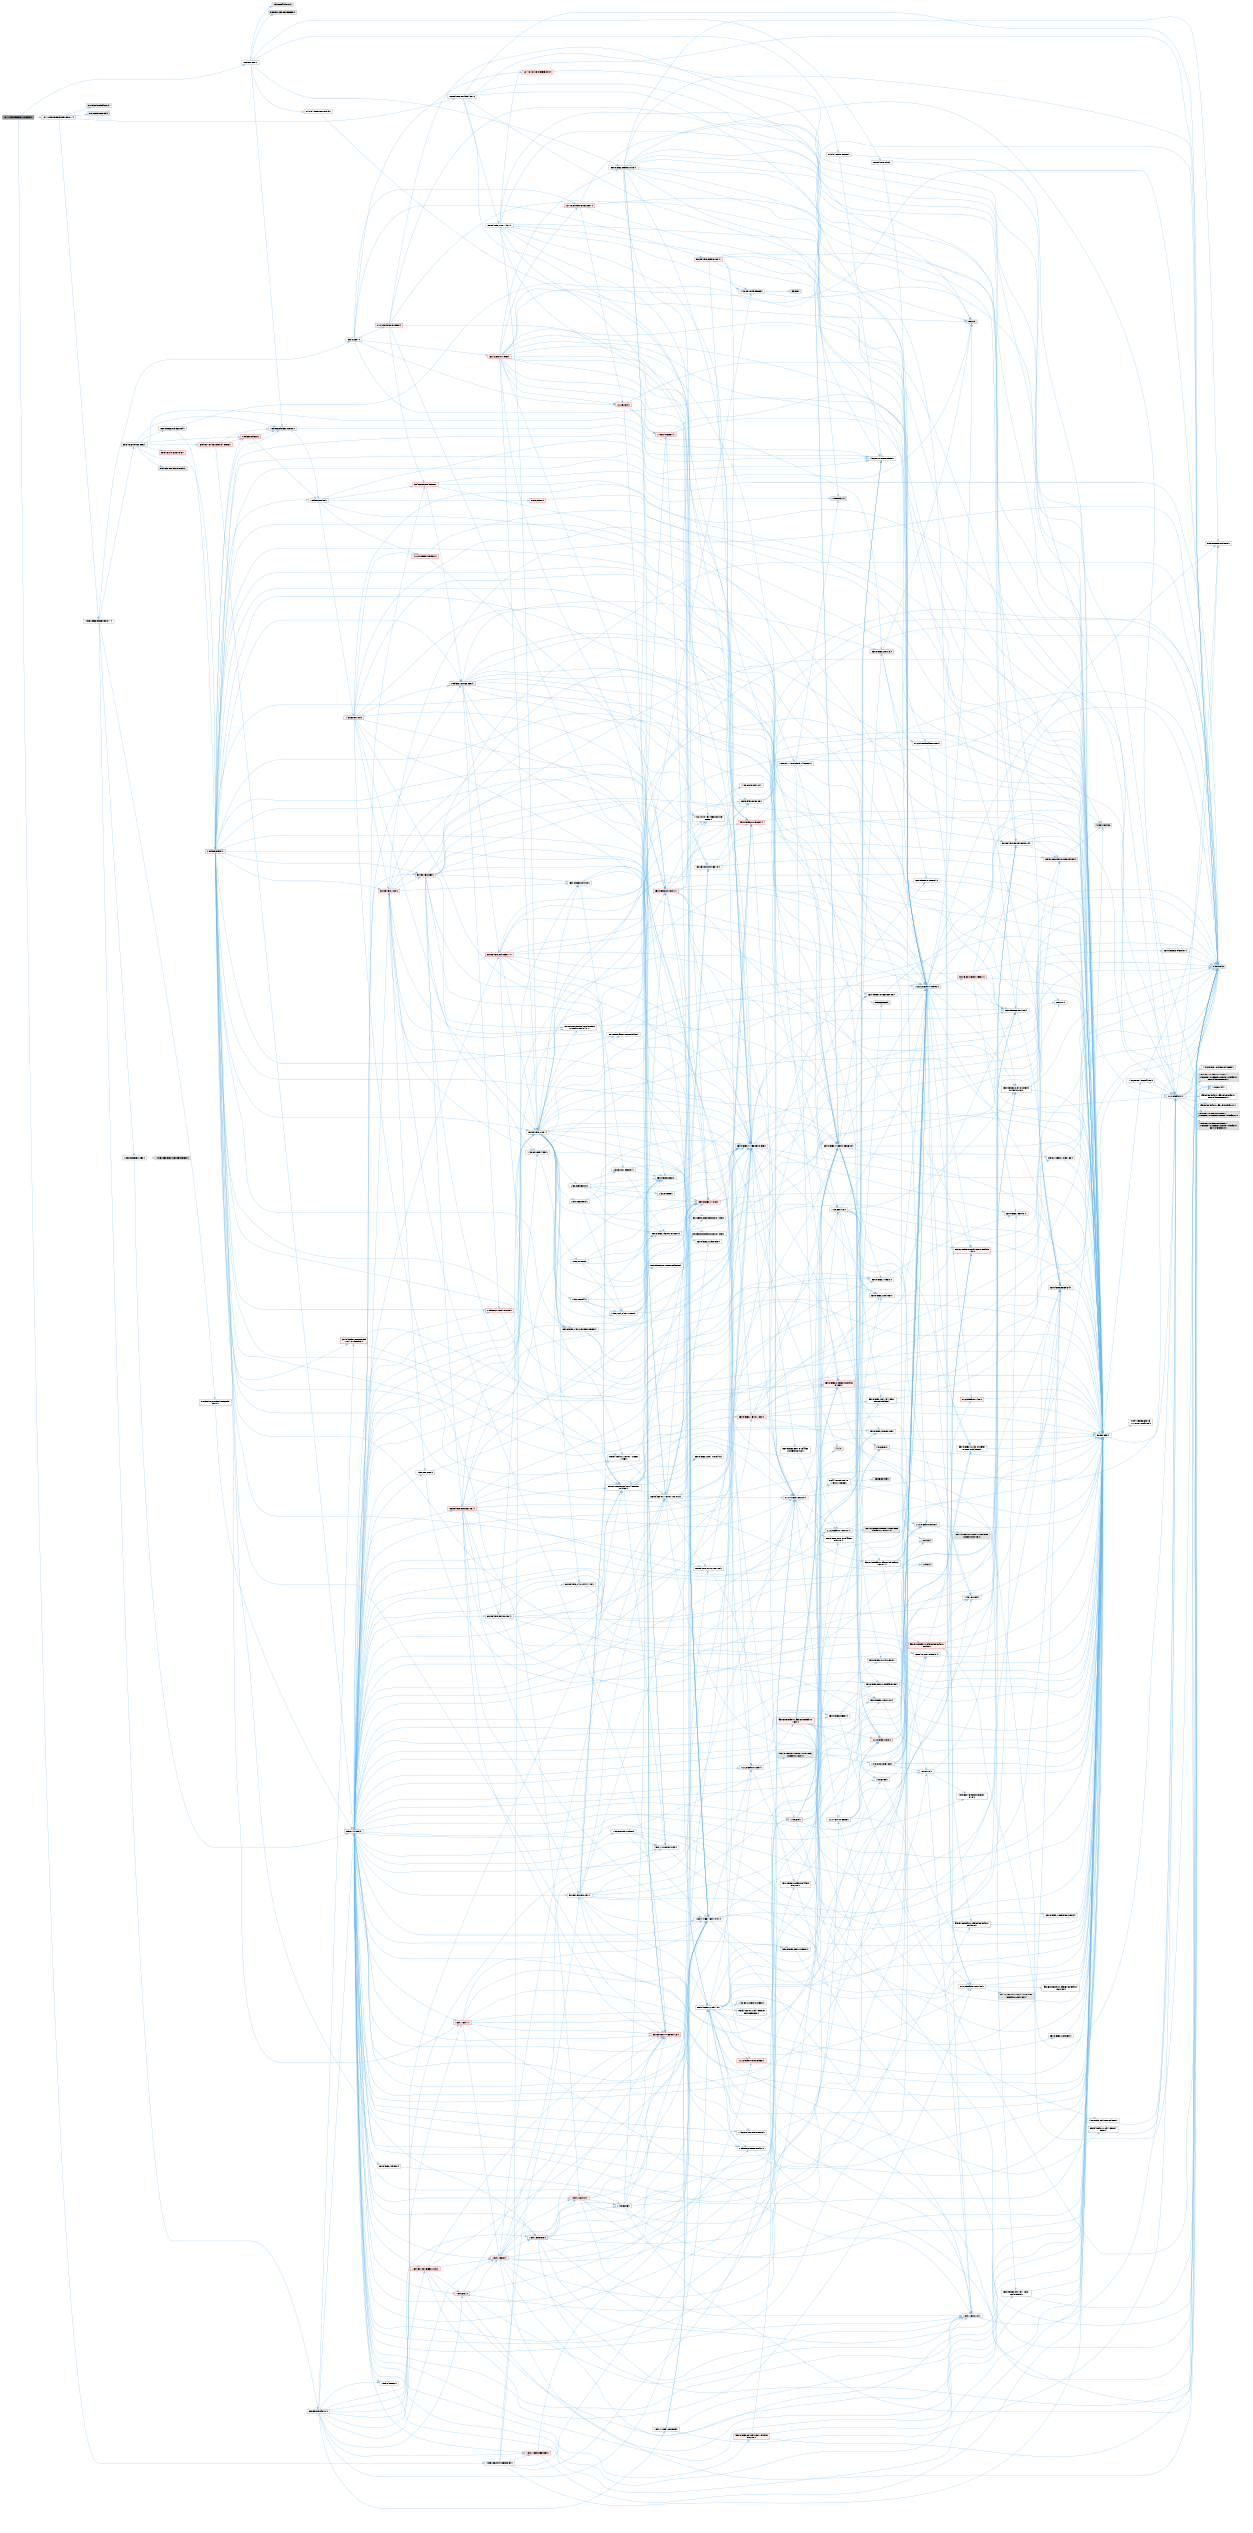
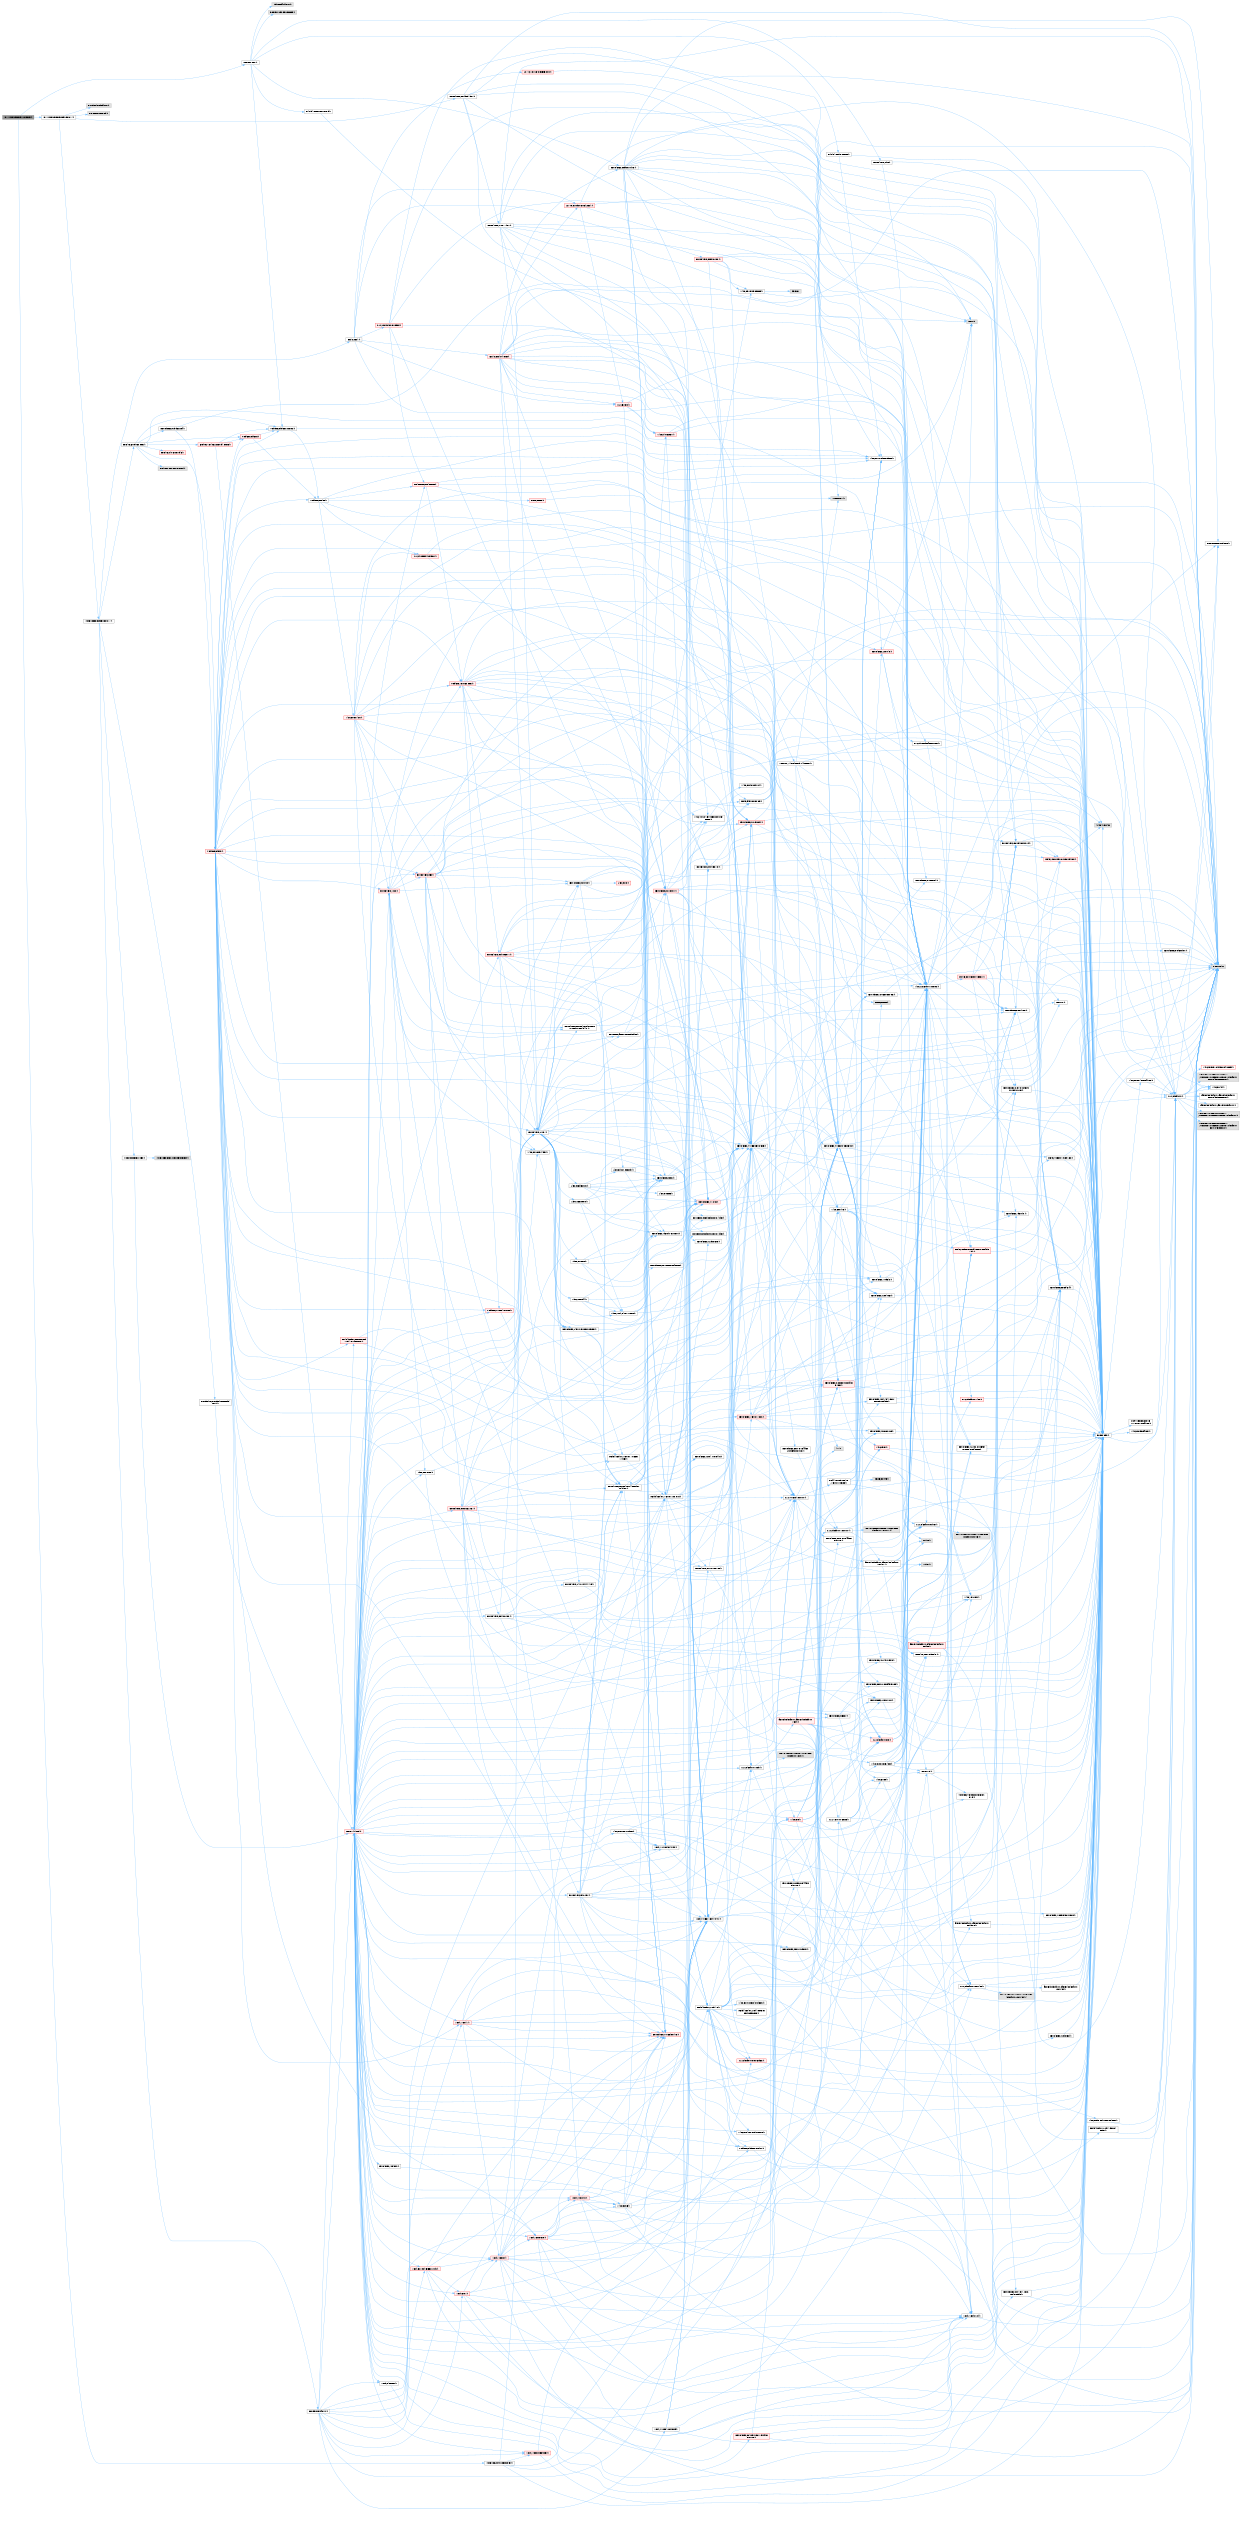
none -> (624, 883)
none -> (1141, 1431)
(529, 2193) -> none
